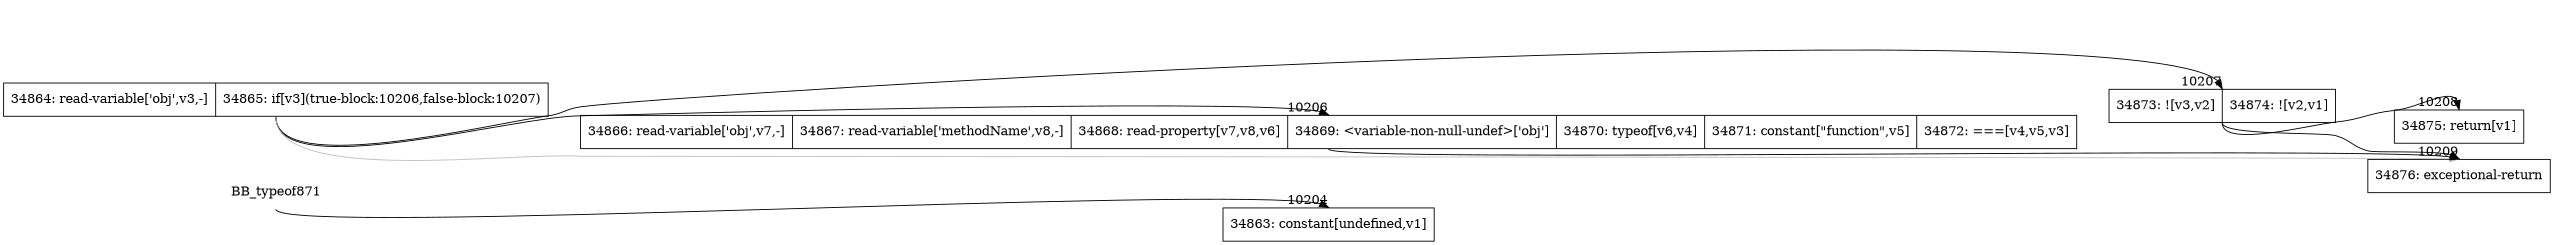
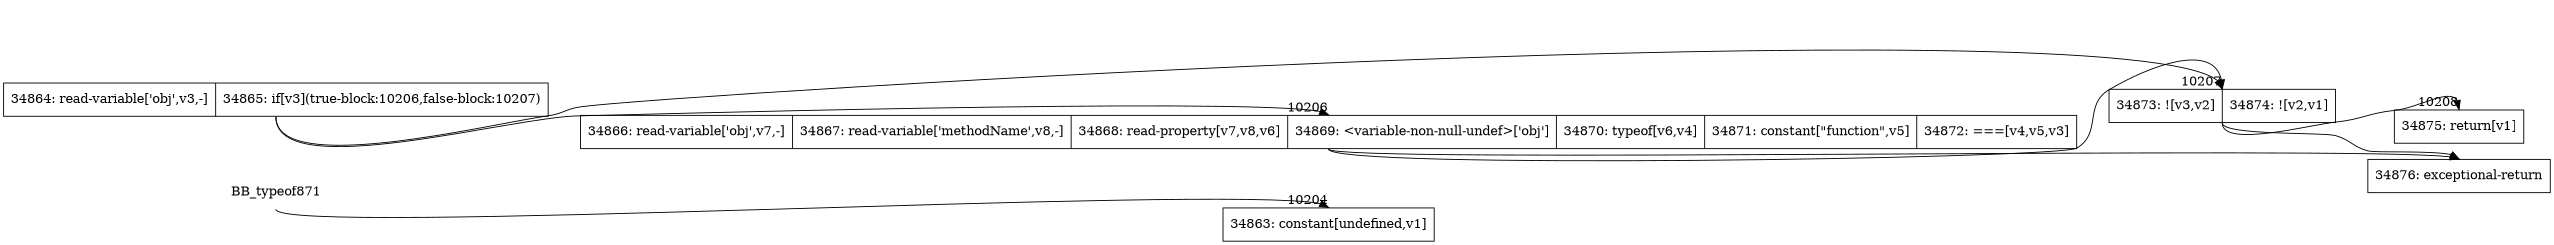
(1300, 157) -> none
none -> (1706, 160)
